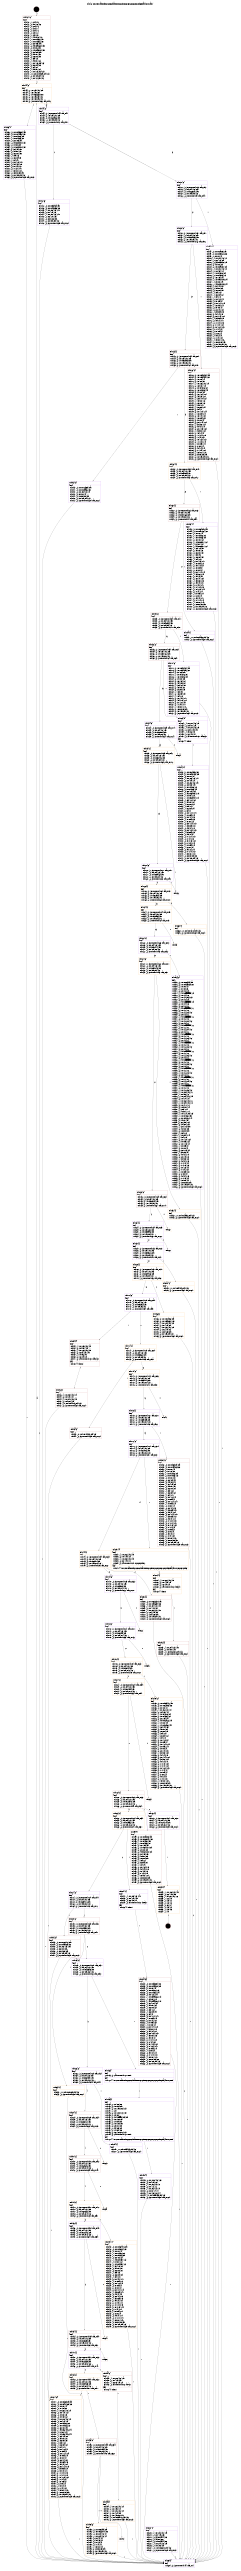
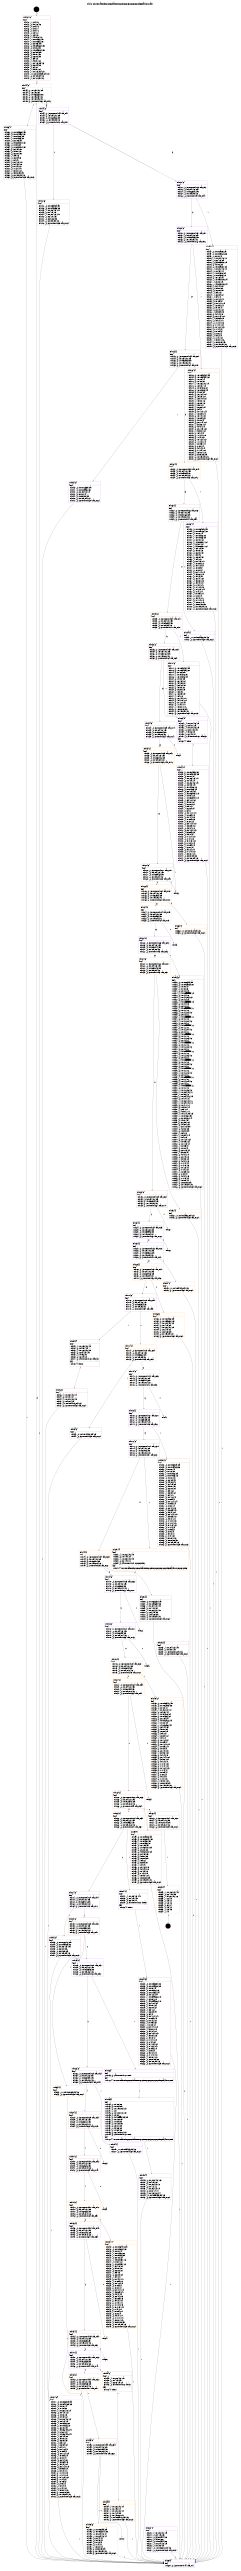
(167, 1584) -> none
